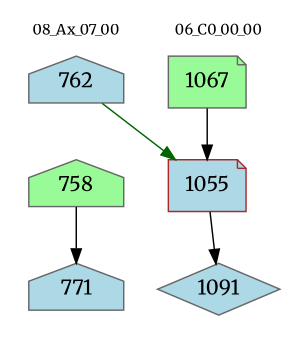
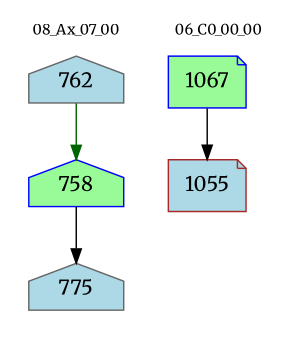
(207, 82) -> (207, 82)
(125, 121) -> (76, 124)
(76, 186) -> (76, 186)
(76, 289) -> (76, 289)
(219, 289) -> none
